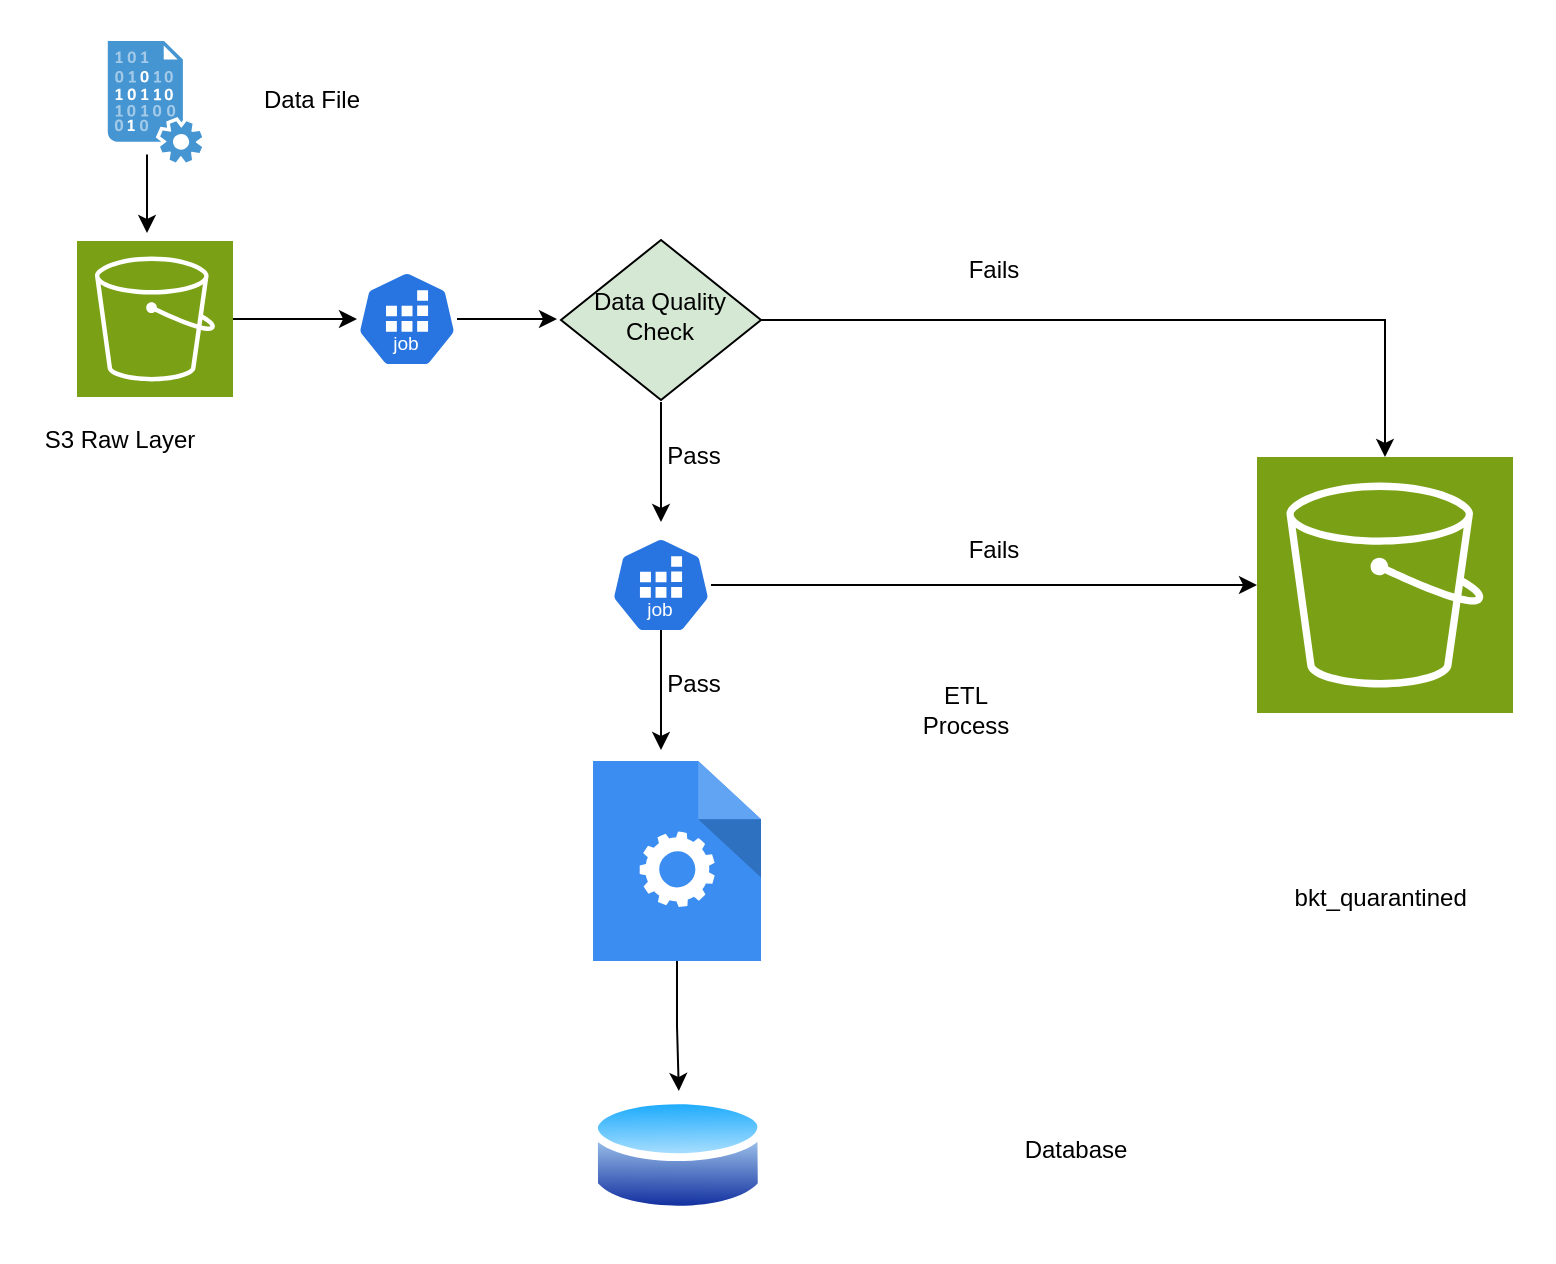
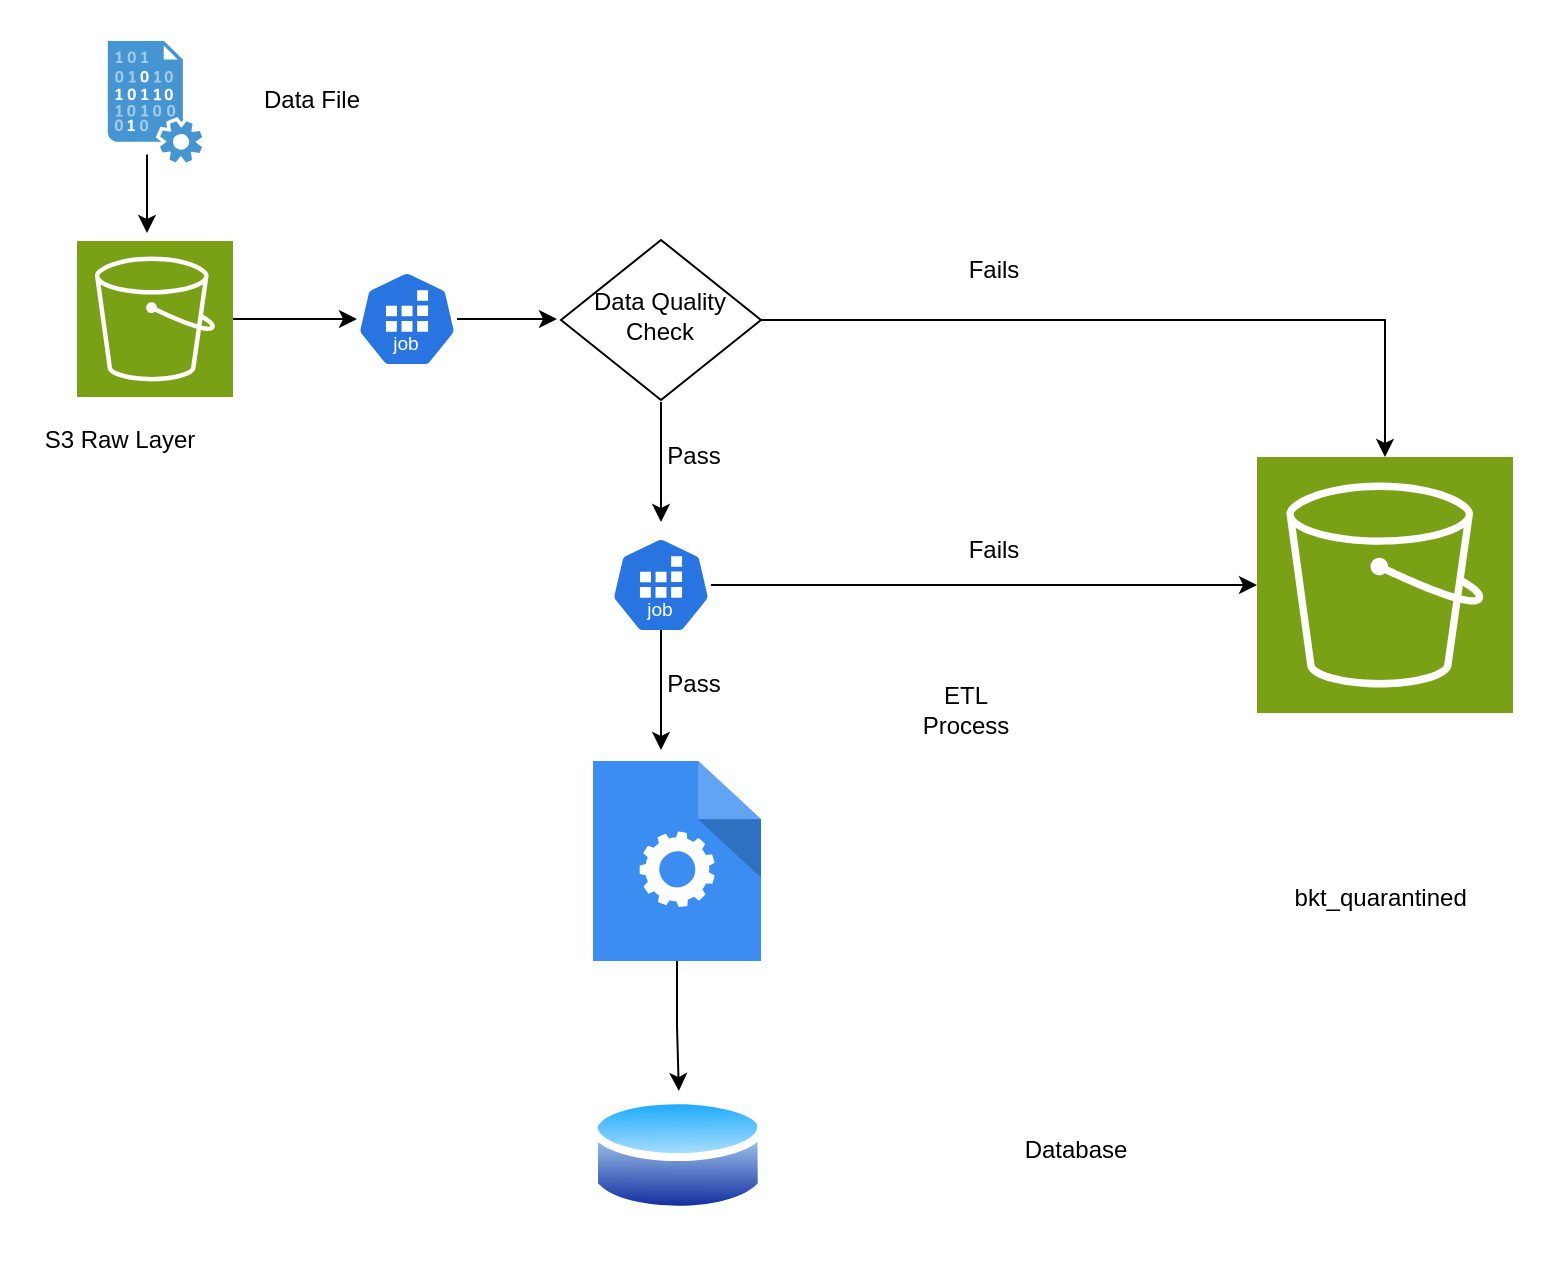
(661, 320) -> (661, 320)
